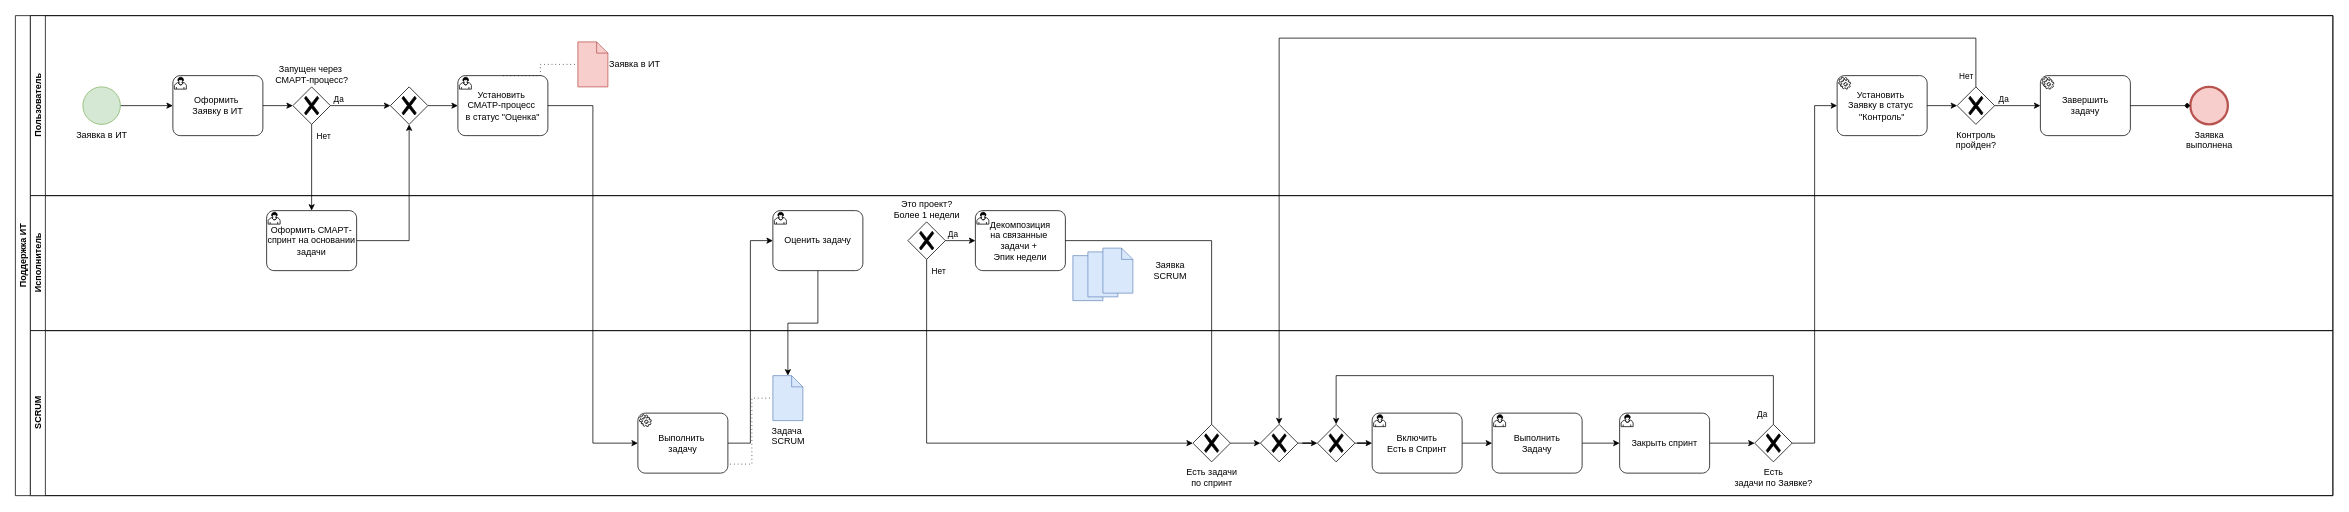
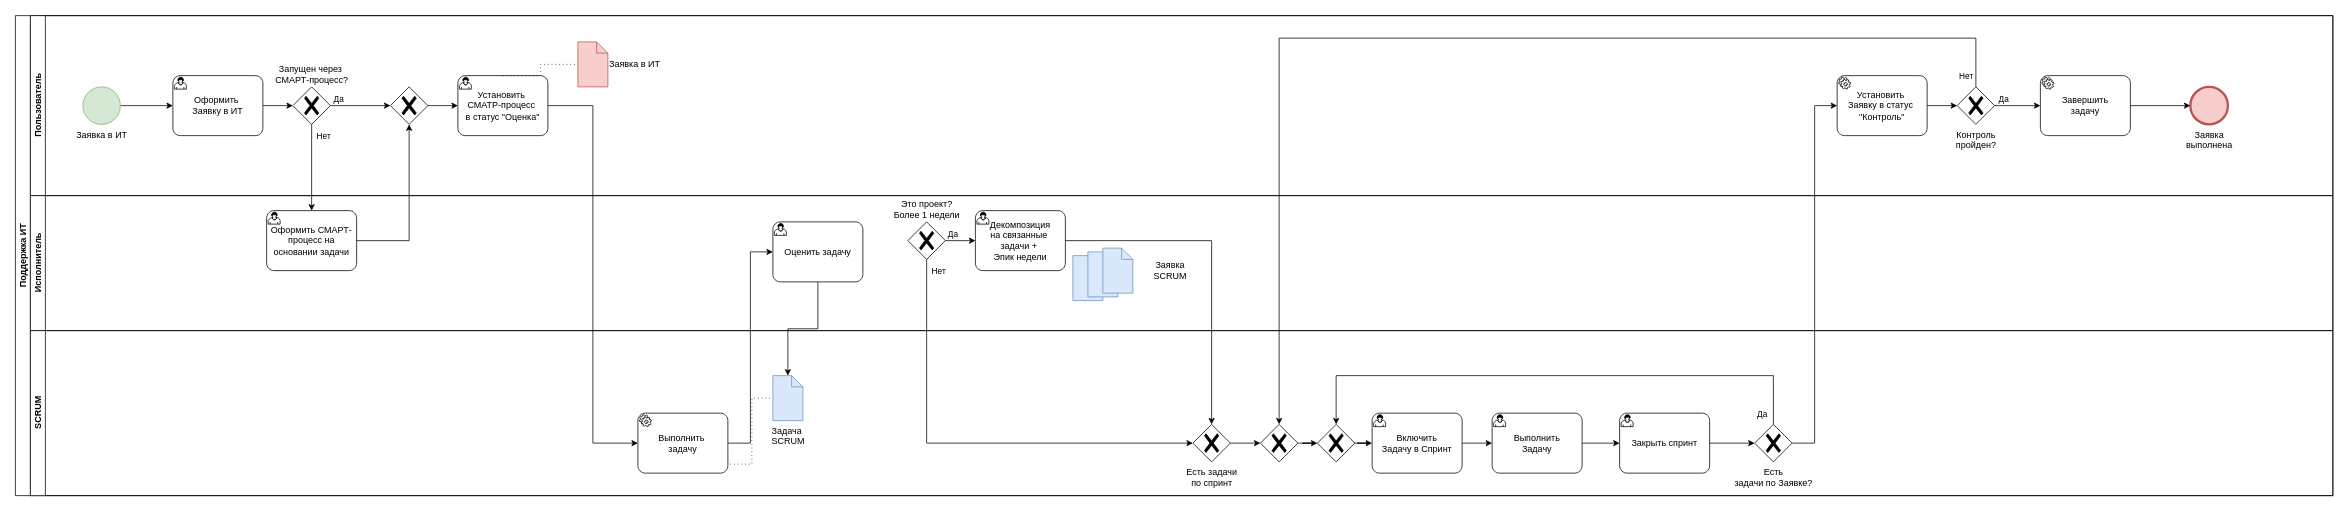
(2183, 105) -> (2184, 105)
(312, 240) -> (312, 240)
(818, 240) -> (818, 252)
(1212, 419) -> (1212, 417)
(1417, 443) -> (1417, 443)
